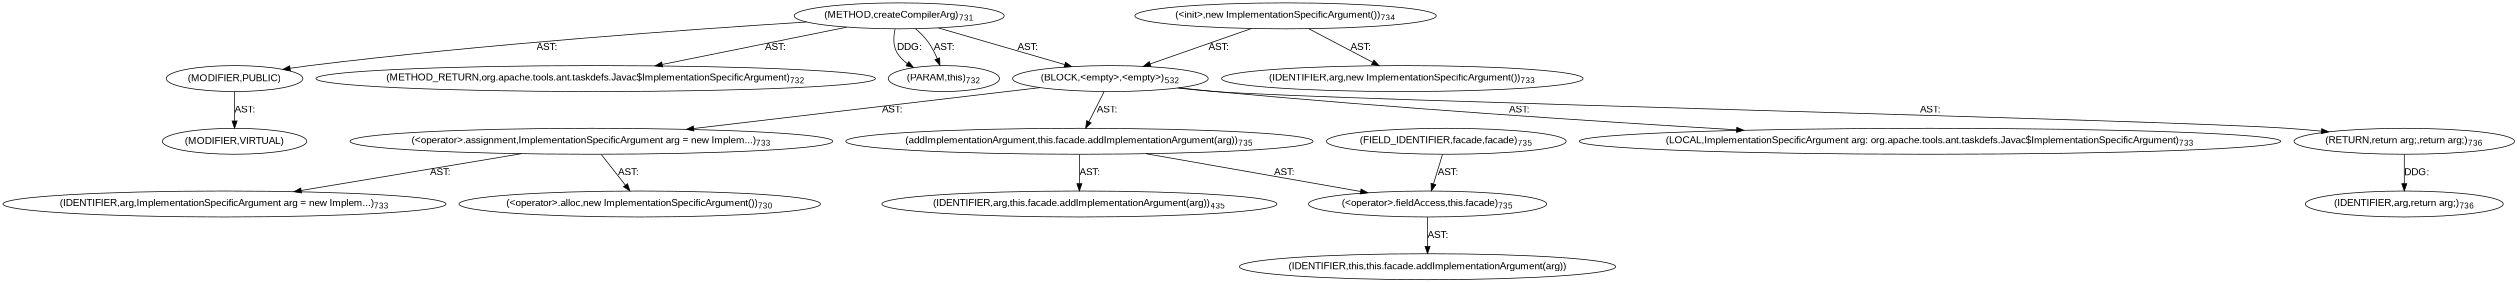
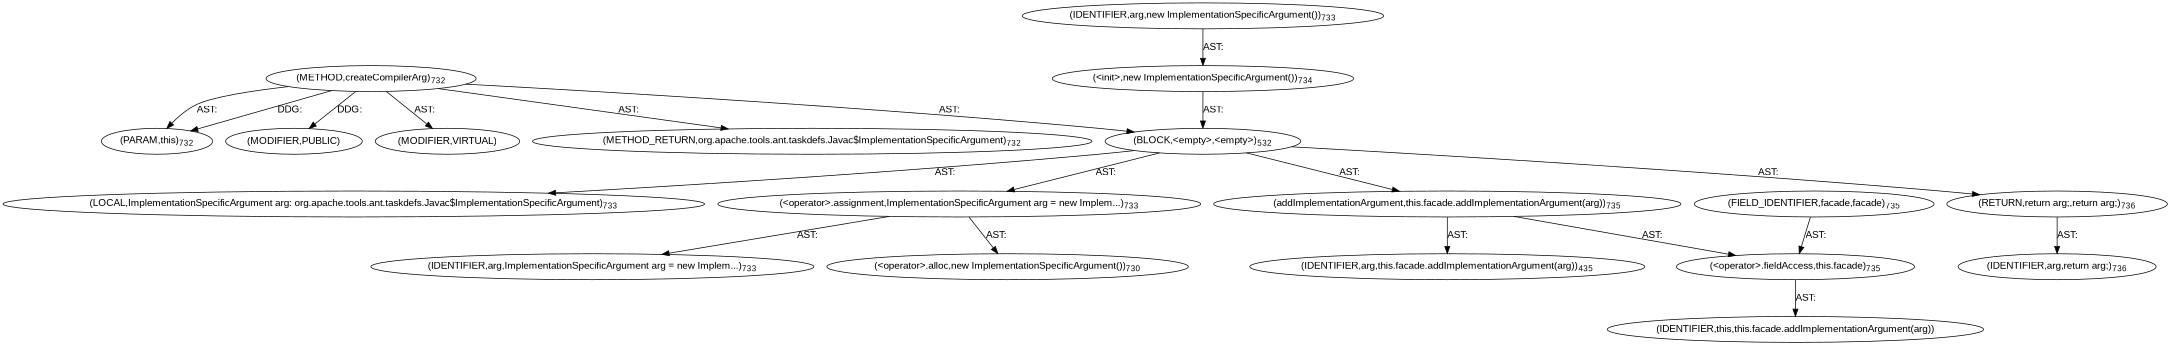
(967, 15) -> (438, 77)
(1341, 45) -> (1203, 44)
(548, 47) -> (351, 110)
(235, 106) -> (406, 108)
(2418, 173) -> (2069, 235)
